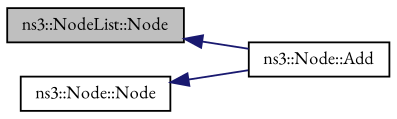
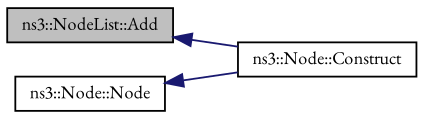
(96, 25) -> (90, 25)
(319, 59) -> (327, 59)
